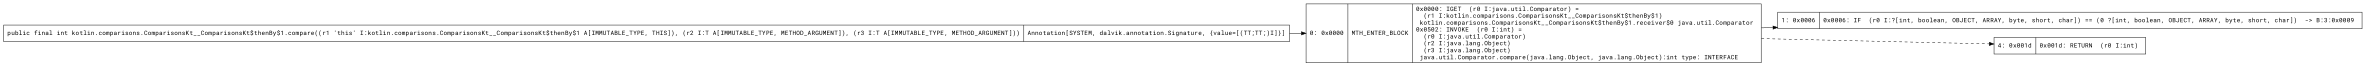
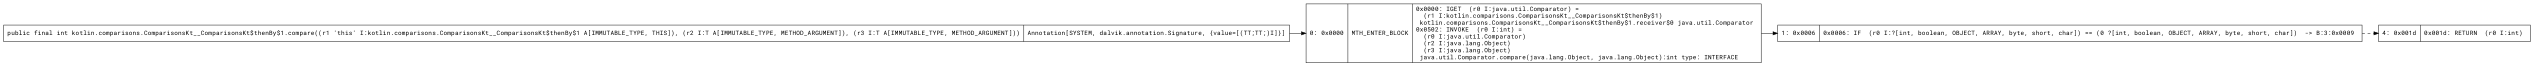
(1875, 41) -> (2368, 33)
